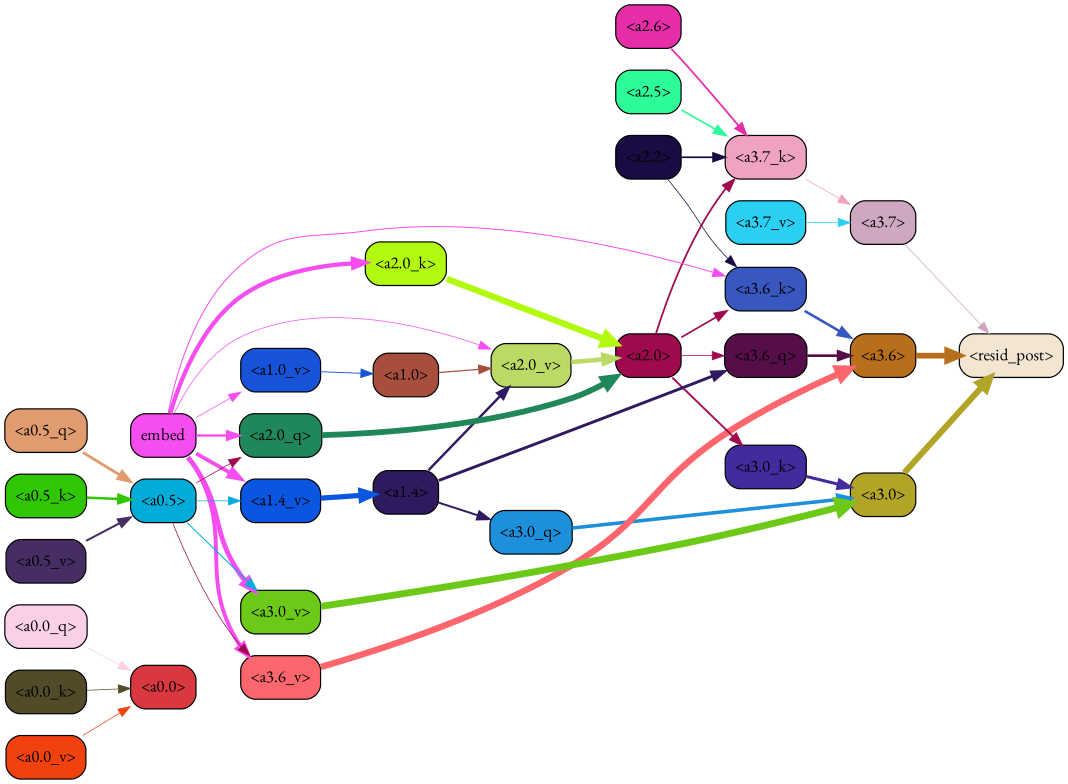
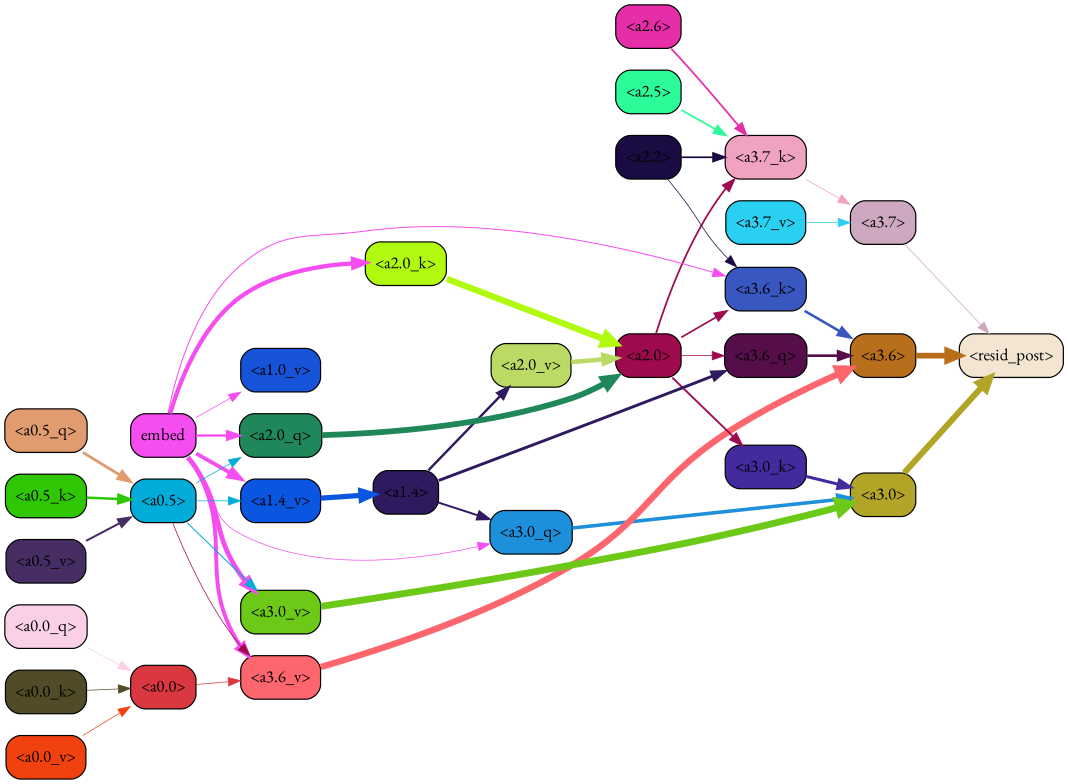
(309, 319) -> (310, 556)
(406, 375) -> none
(213, 473) -> (213, 473)
none -> (212, 683)
